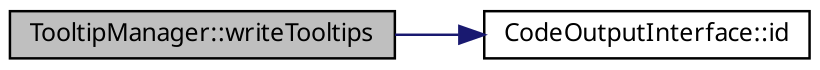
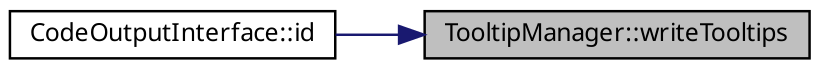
(427, 35) -> (367, 35)
